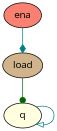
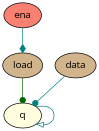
none -> (76, 65)
